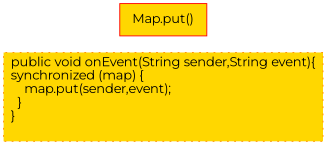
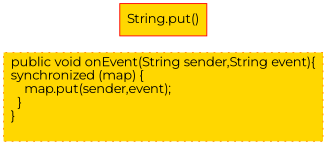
(163, 20) -> (163, 20)
